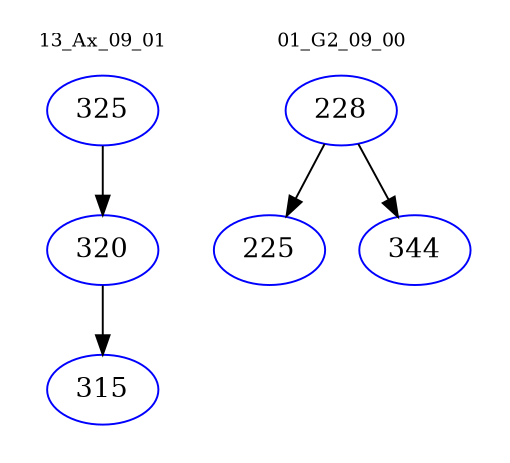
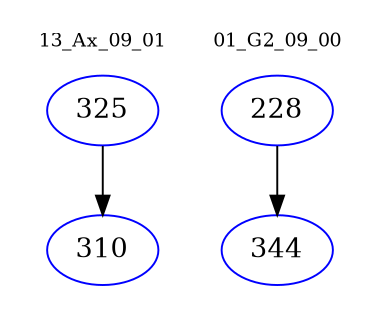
(103, 250) -> (103, 250)
(270, 250) -> none
(103, 390) -> none
